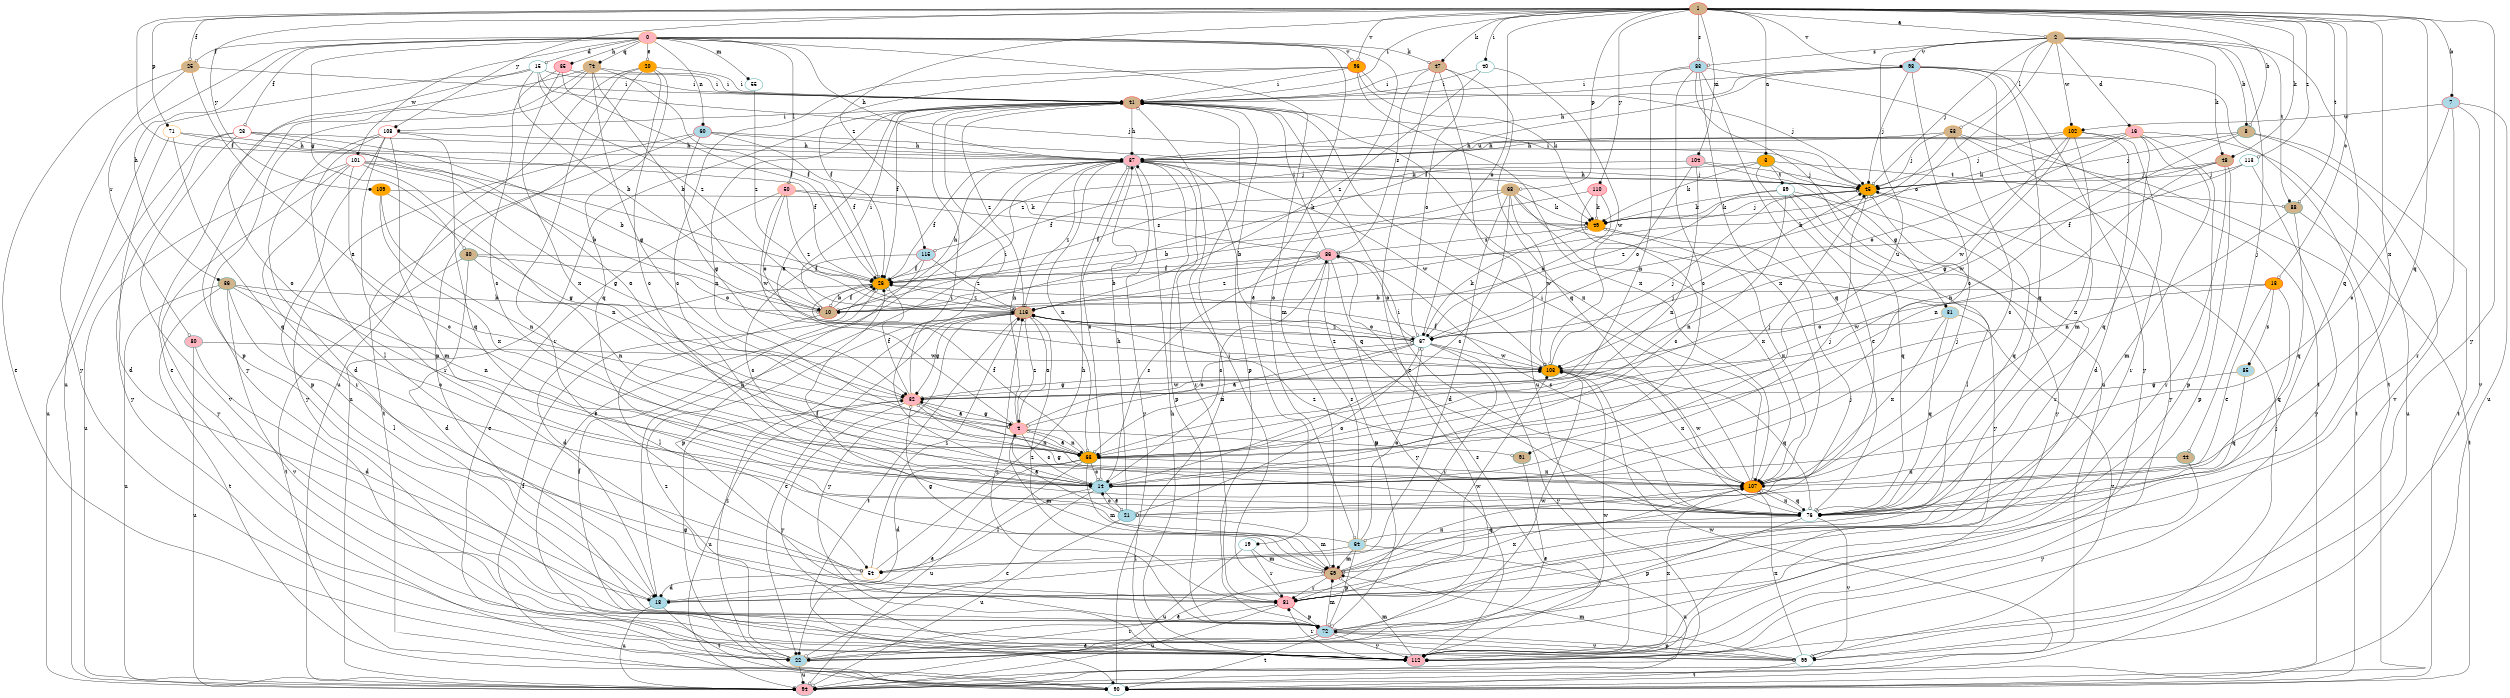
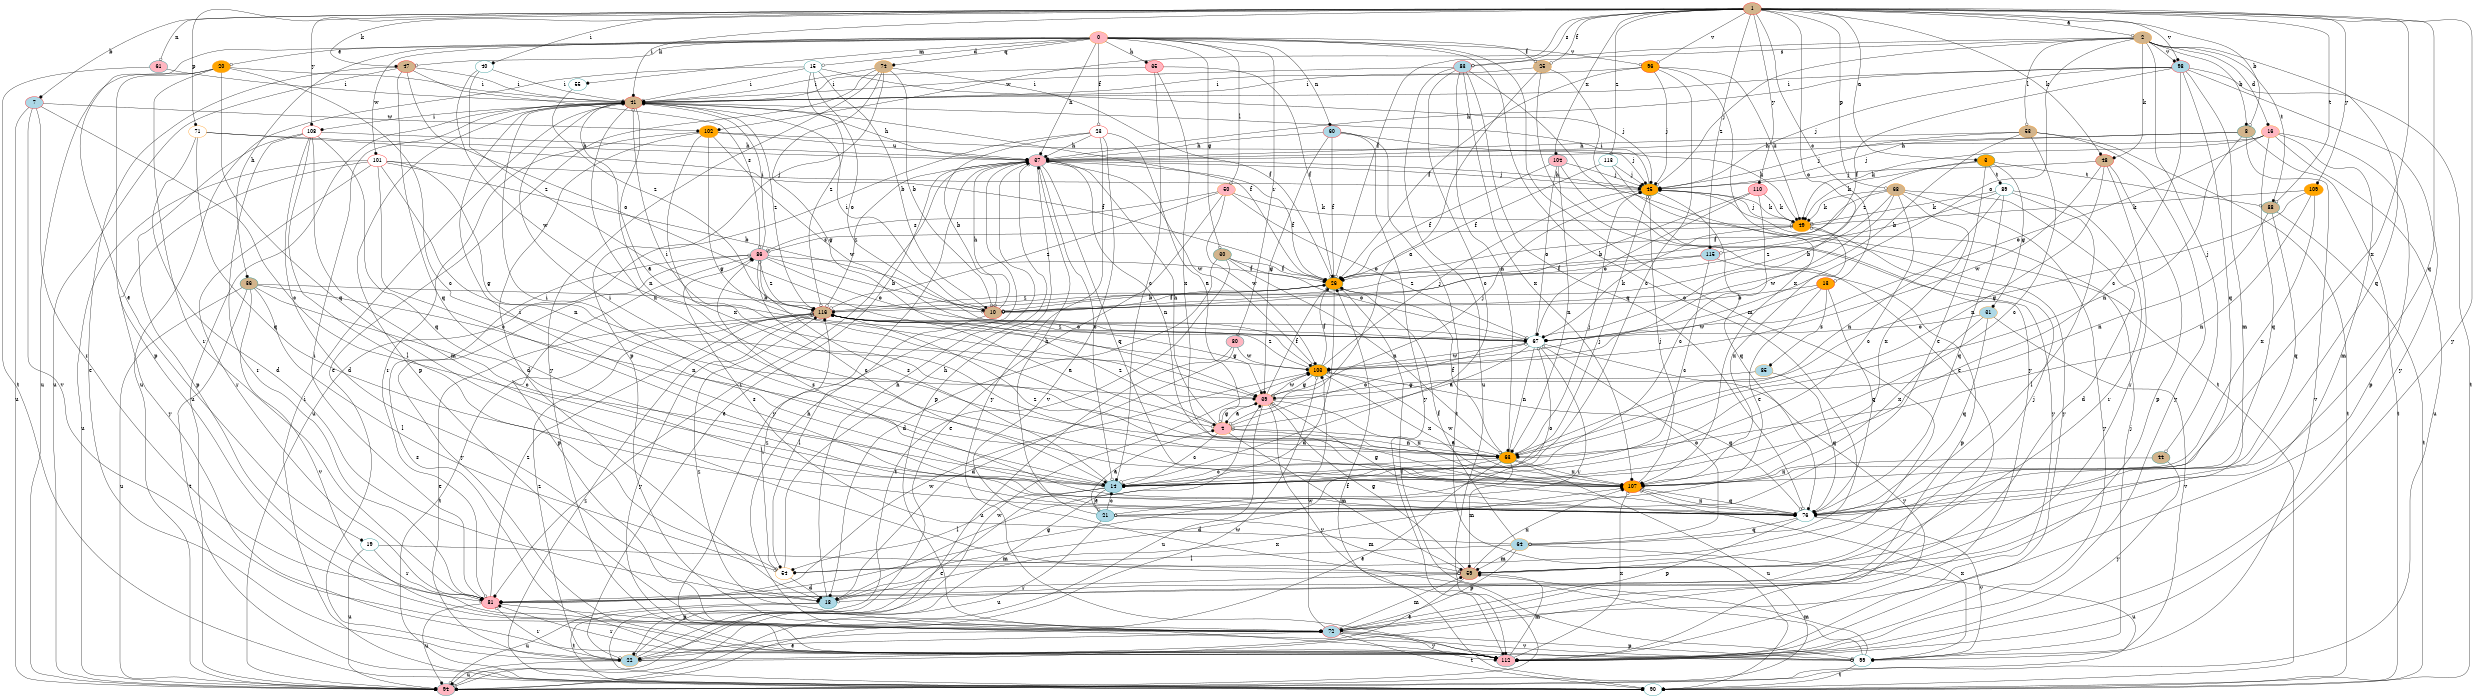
none -> (159, 67)
(424, 365) -> (940, 296)
(912, 400) -> (1264, 400)
(1522, 458) -> none
